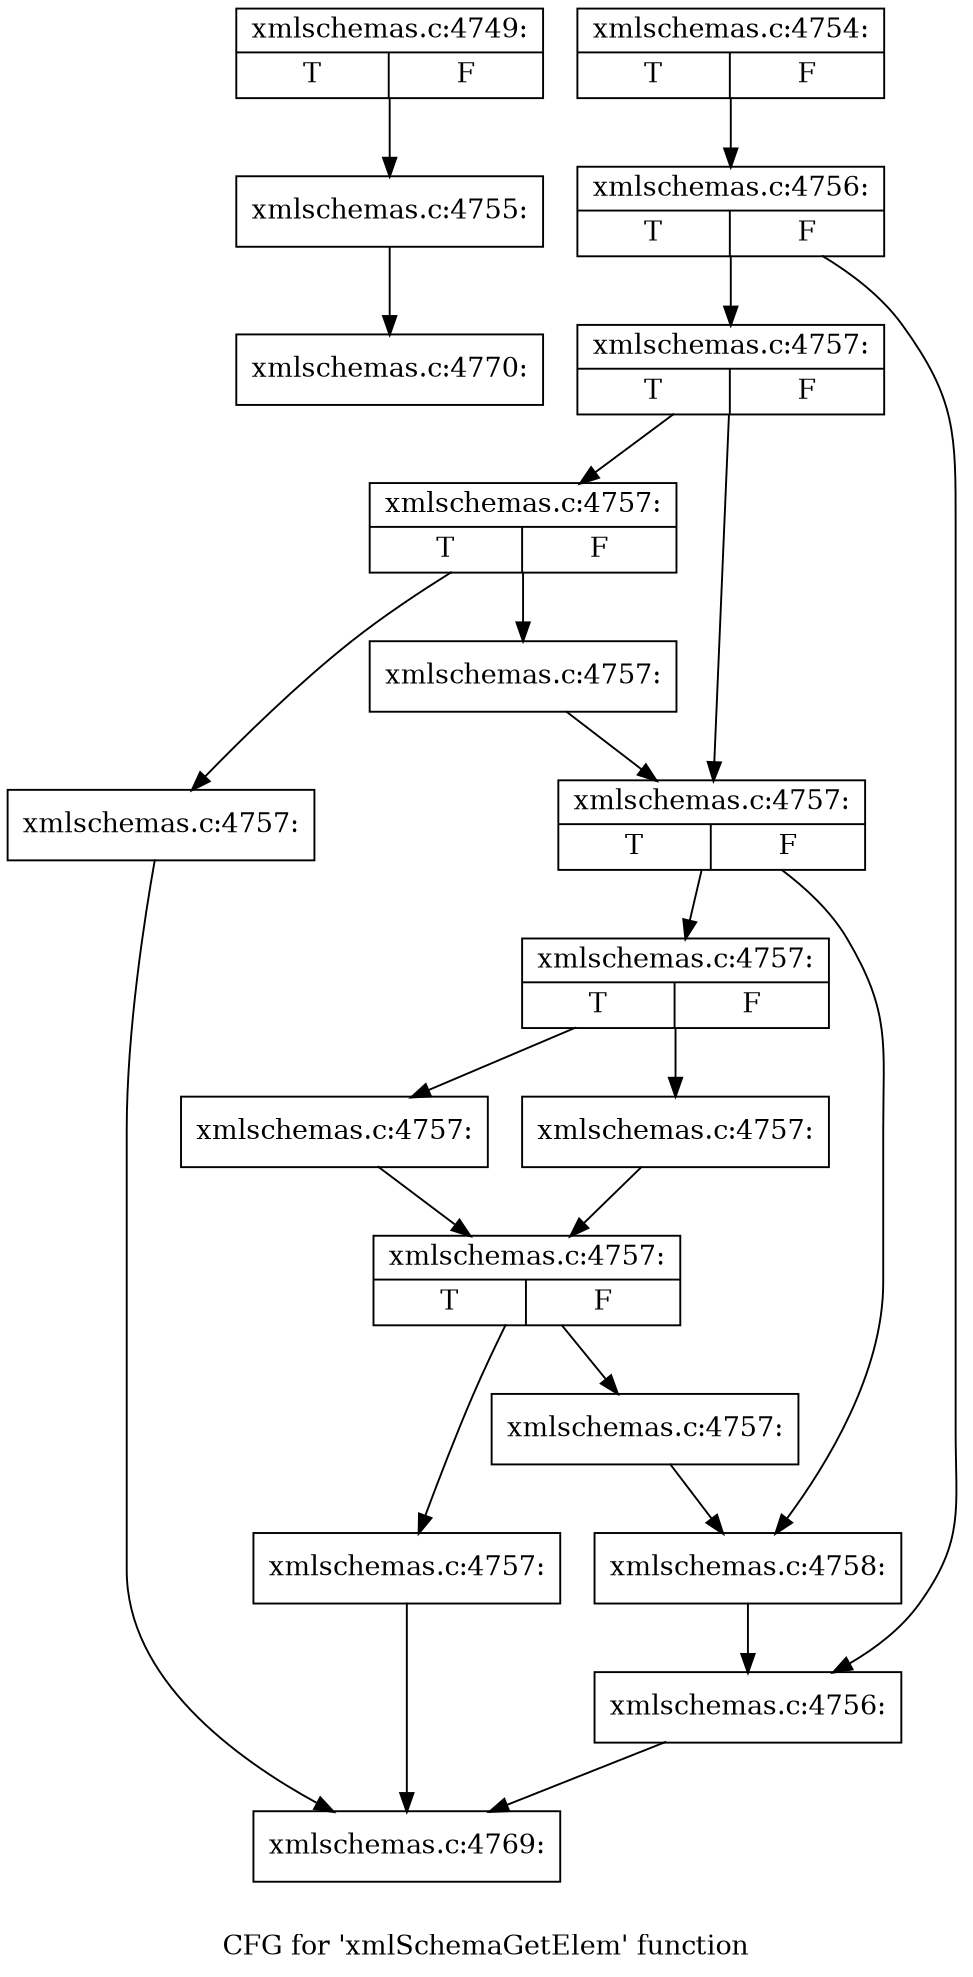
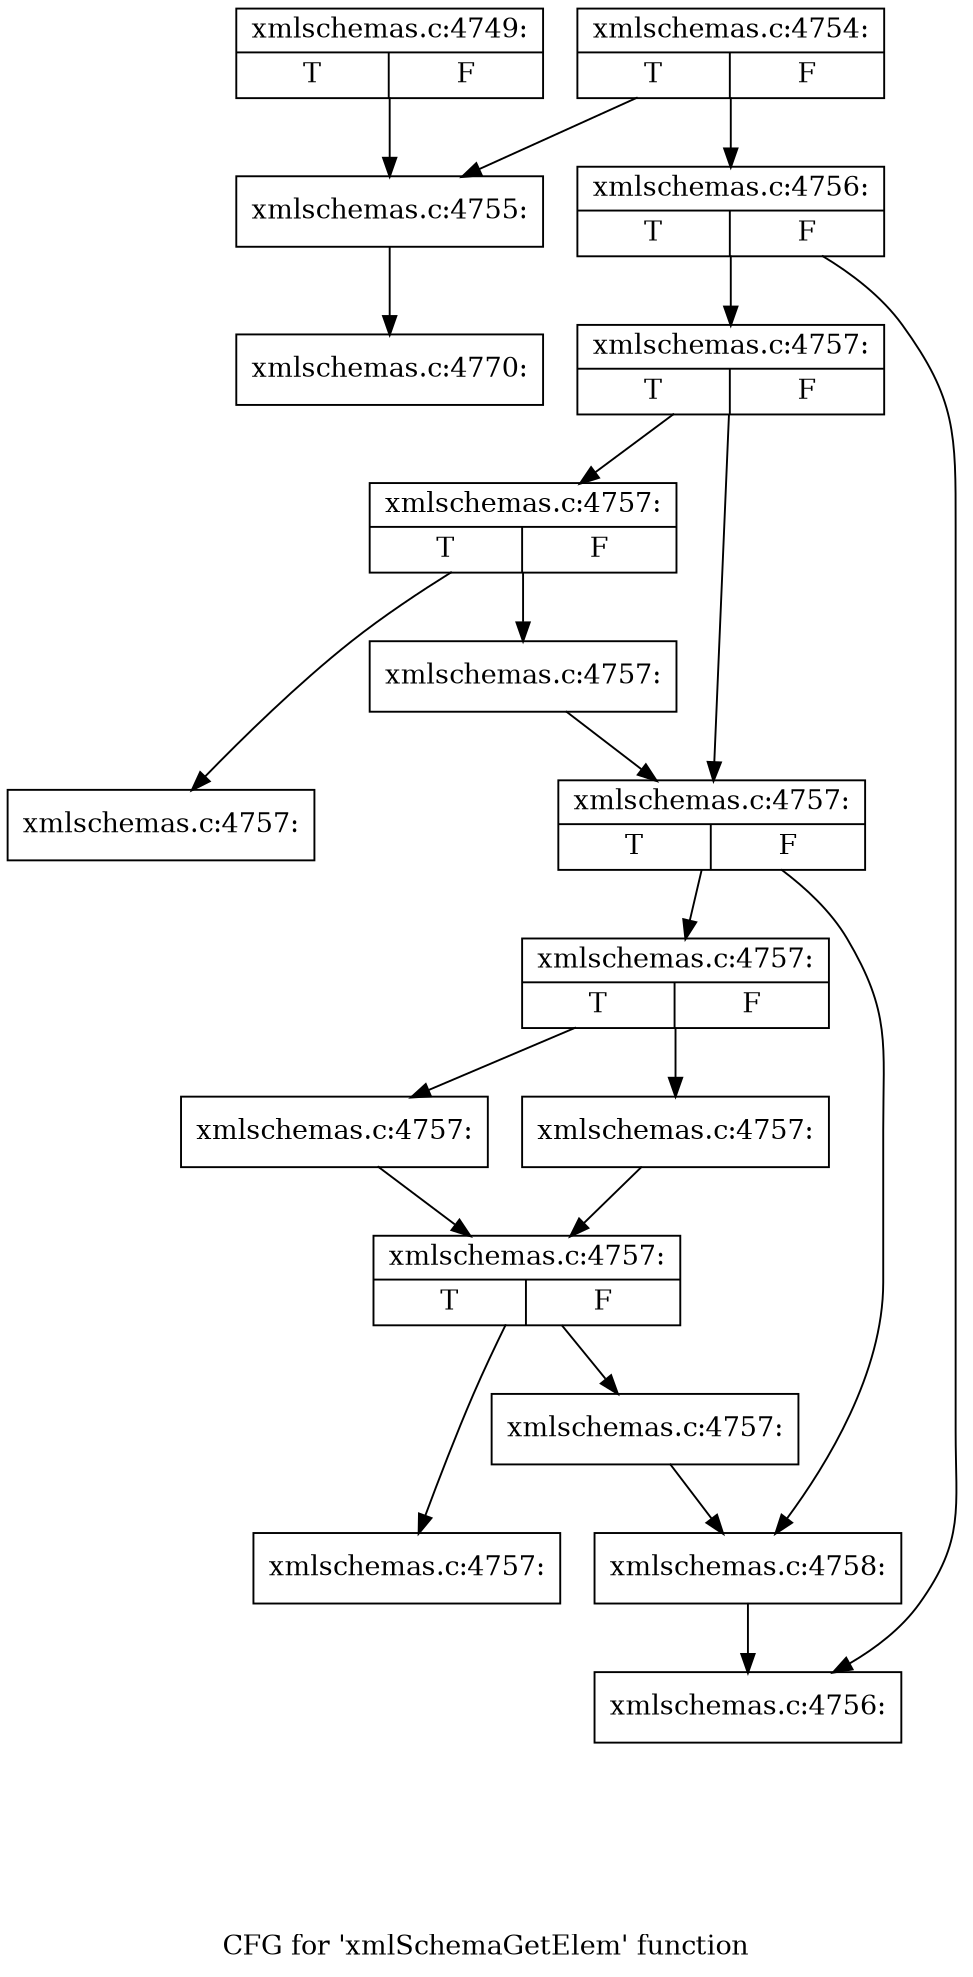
none -> (558, 133)
(407, 1846) -> none
